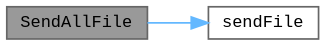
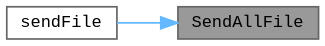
(169, 23) -> (139, 23)
